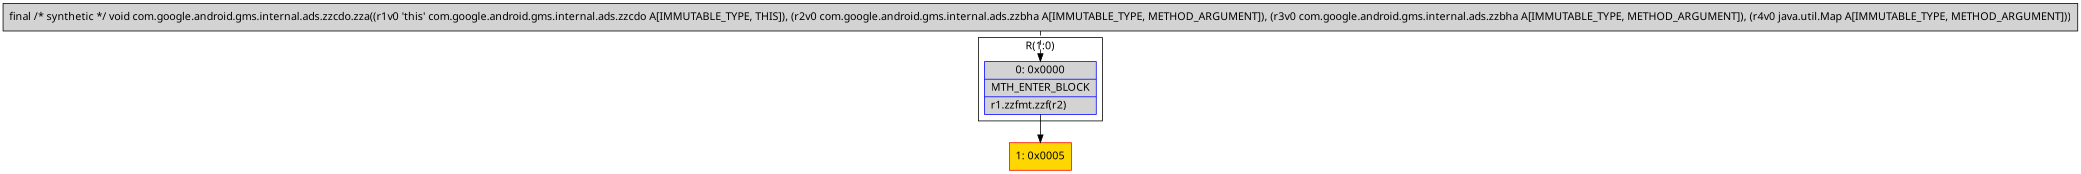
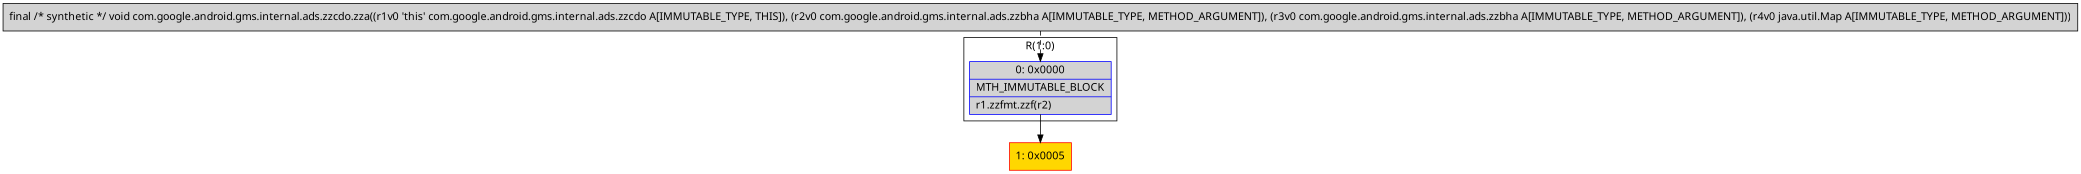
(1040, 88) -> (1040, 88)
